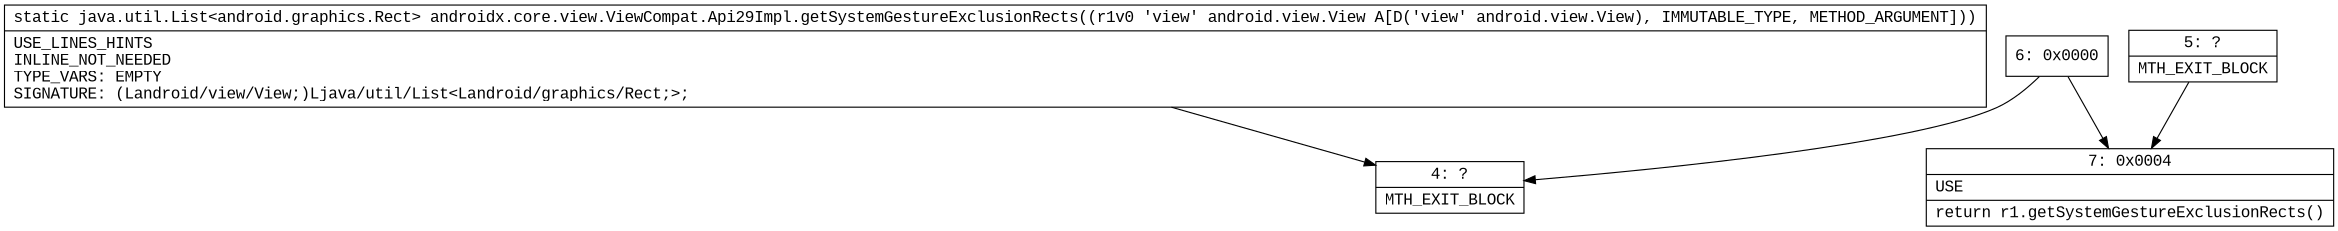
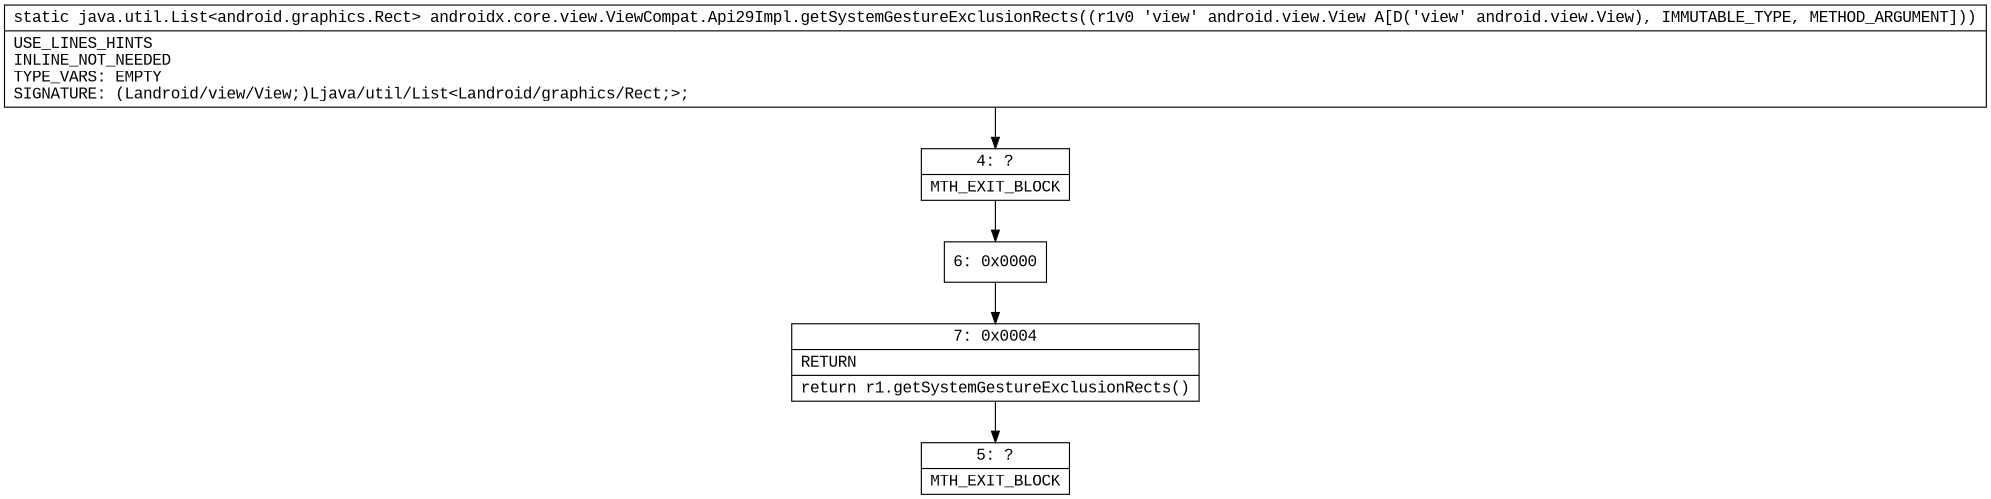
(2173, 110) -> (995, 416)
(1794, 152) -> (995, 215)
(1949, 187) -> (829, 362)
